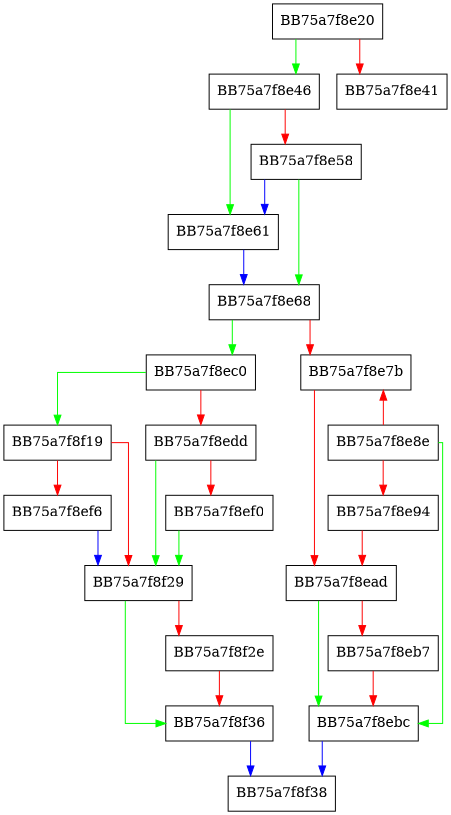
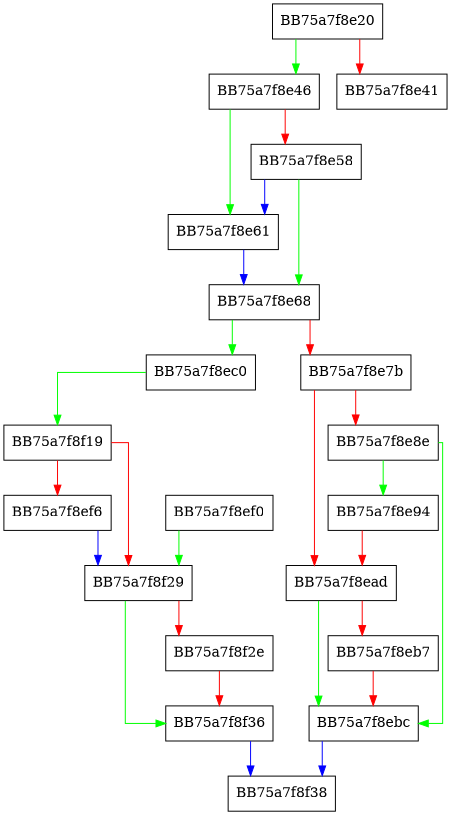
(383, 413) -> (356, 403)
(201, 443) -> none
(383, 473) -> (383, 473)
